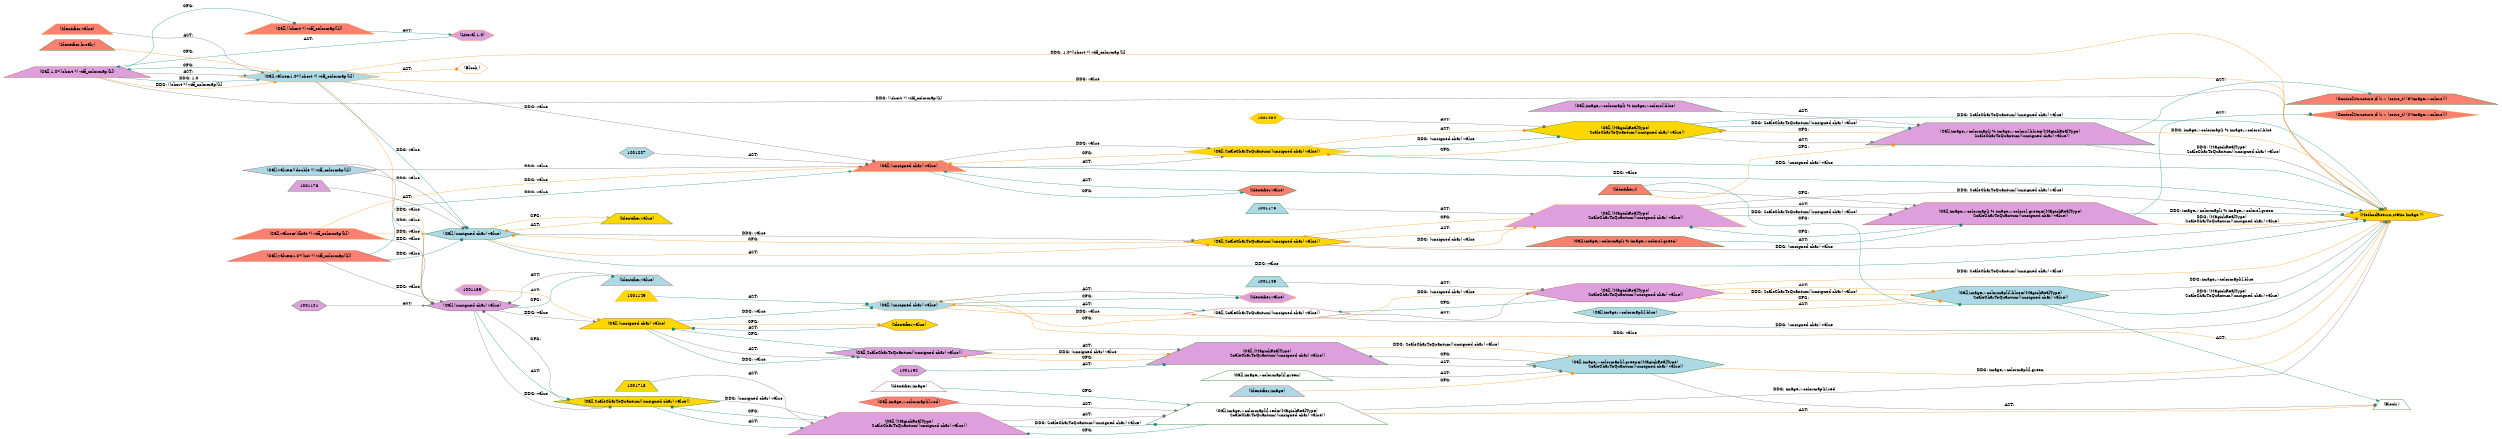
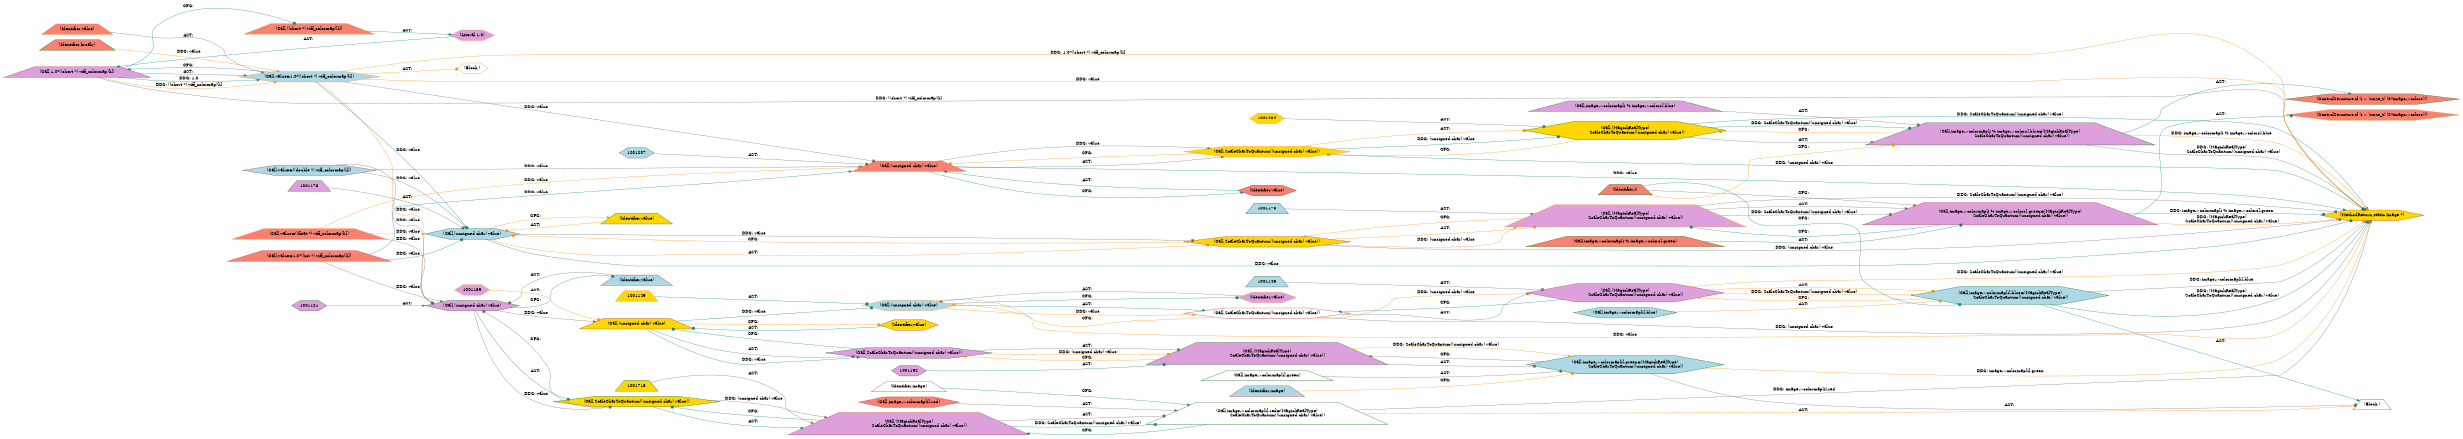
(189, 52) -> (189, 52)
(2392, 99) -> (2372, 99)
